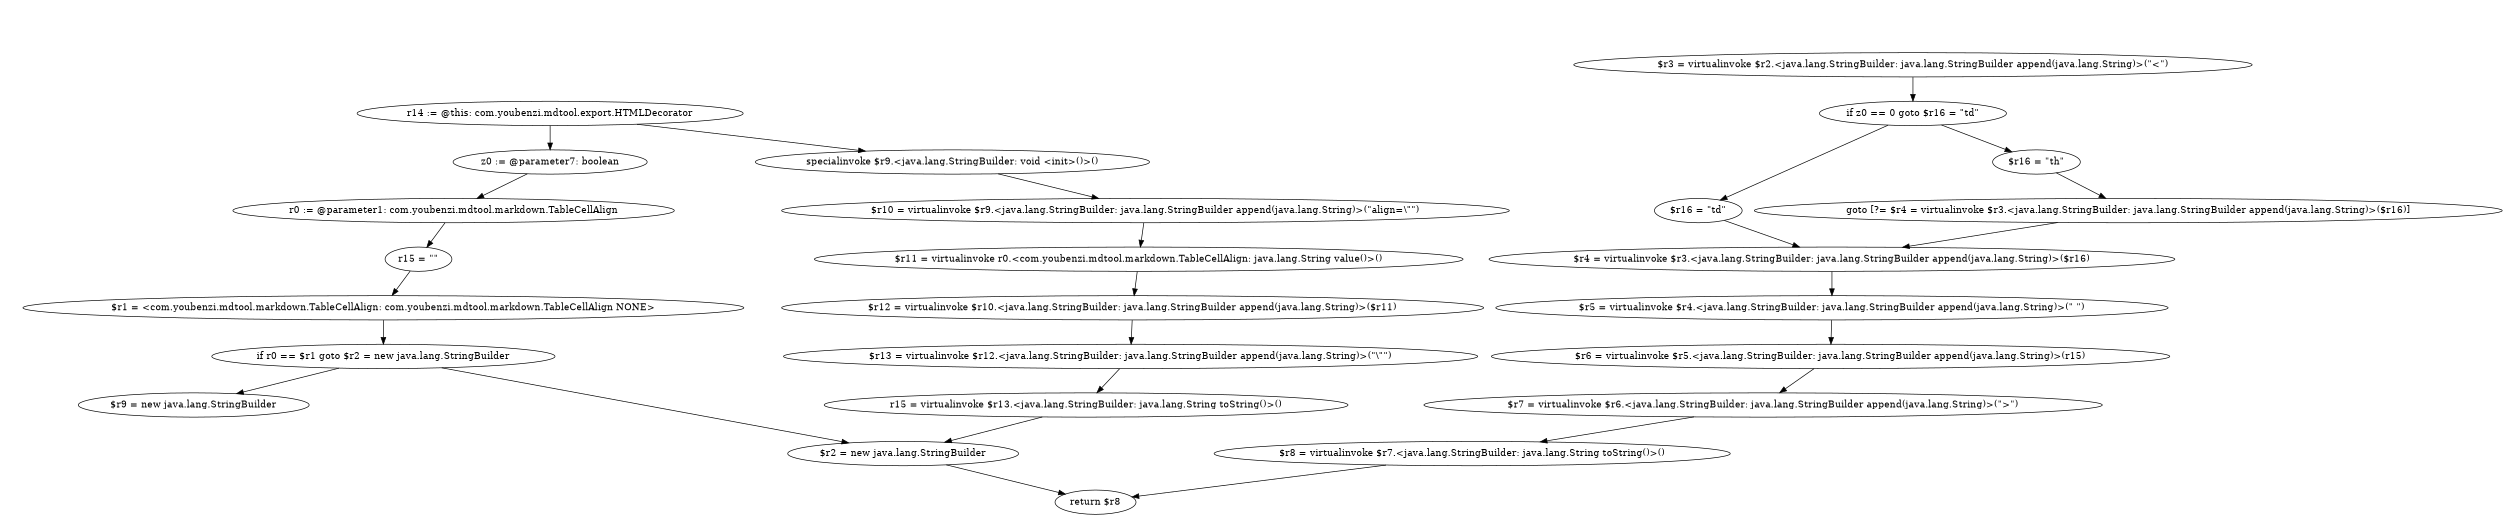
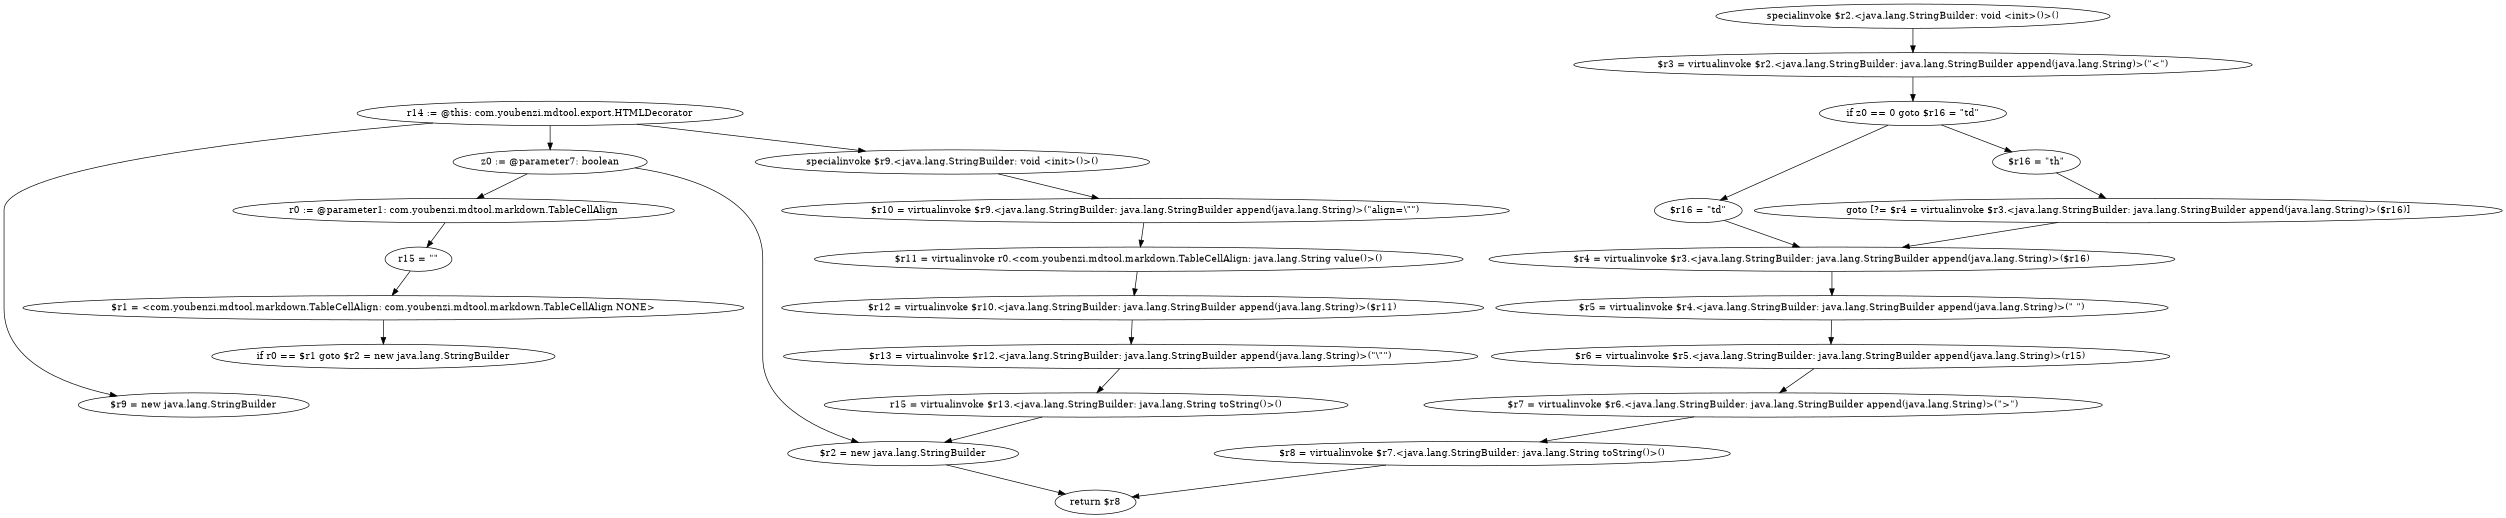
none -> (1913, 16)
(291, 380) -> (91, 169)
(642, 405) -> (763, 287)
